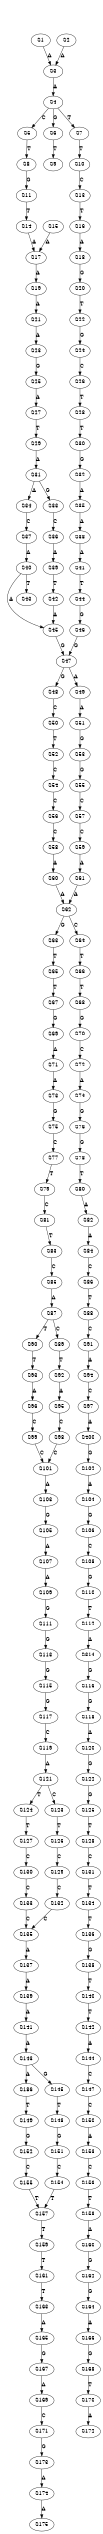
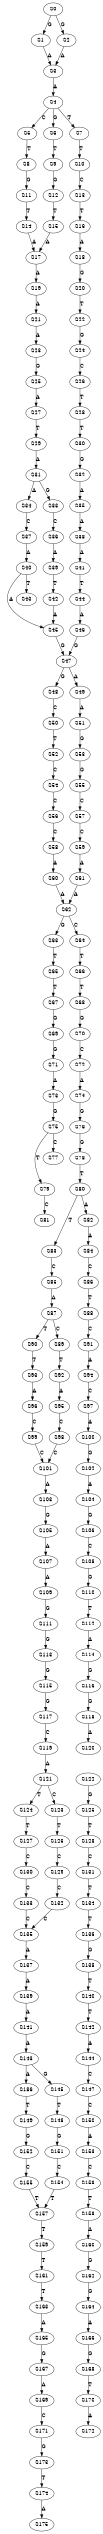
none -> (53, 9)
none -> (53, 196)
(82, 615) -> (82, 615)
(55, 1050) -> (55, 1050)
(49, 1172) -> (35, 1155)
(48, 1234) -> (67, 1219)
(88, 1438) -> (88, 1438)
(88, 1655) -> (88, 1655)
(88, 1762) -> none
(44, 2478) -> (44, 2478)
